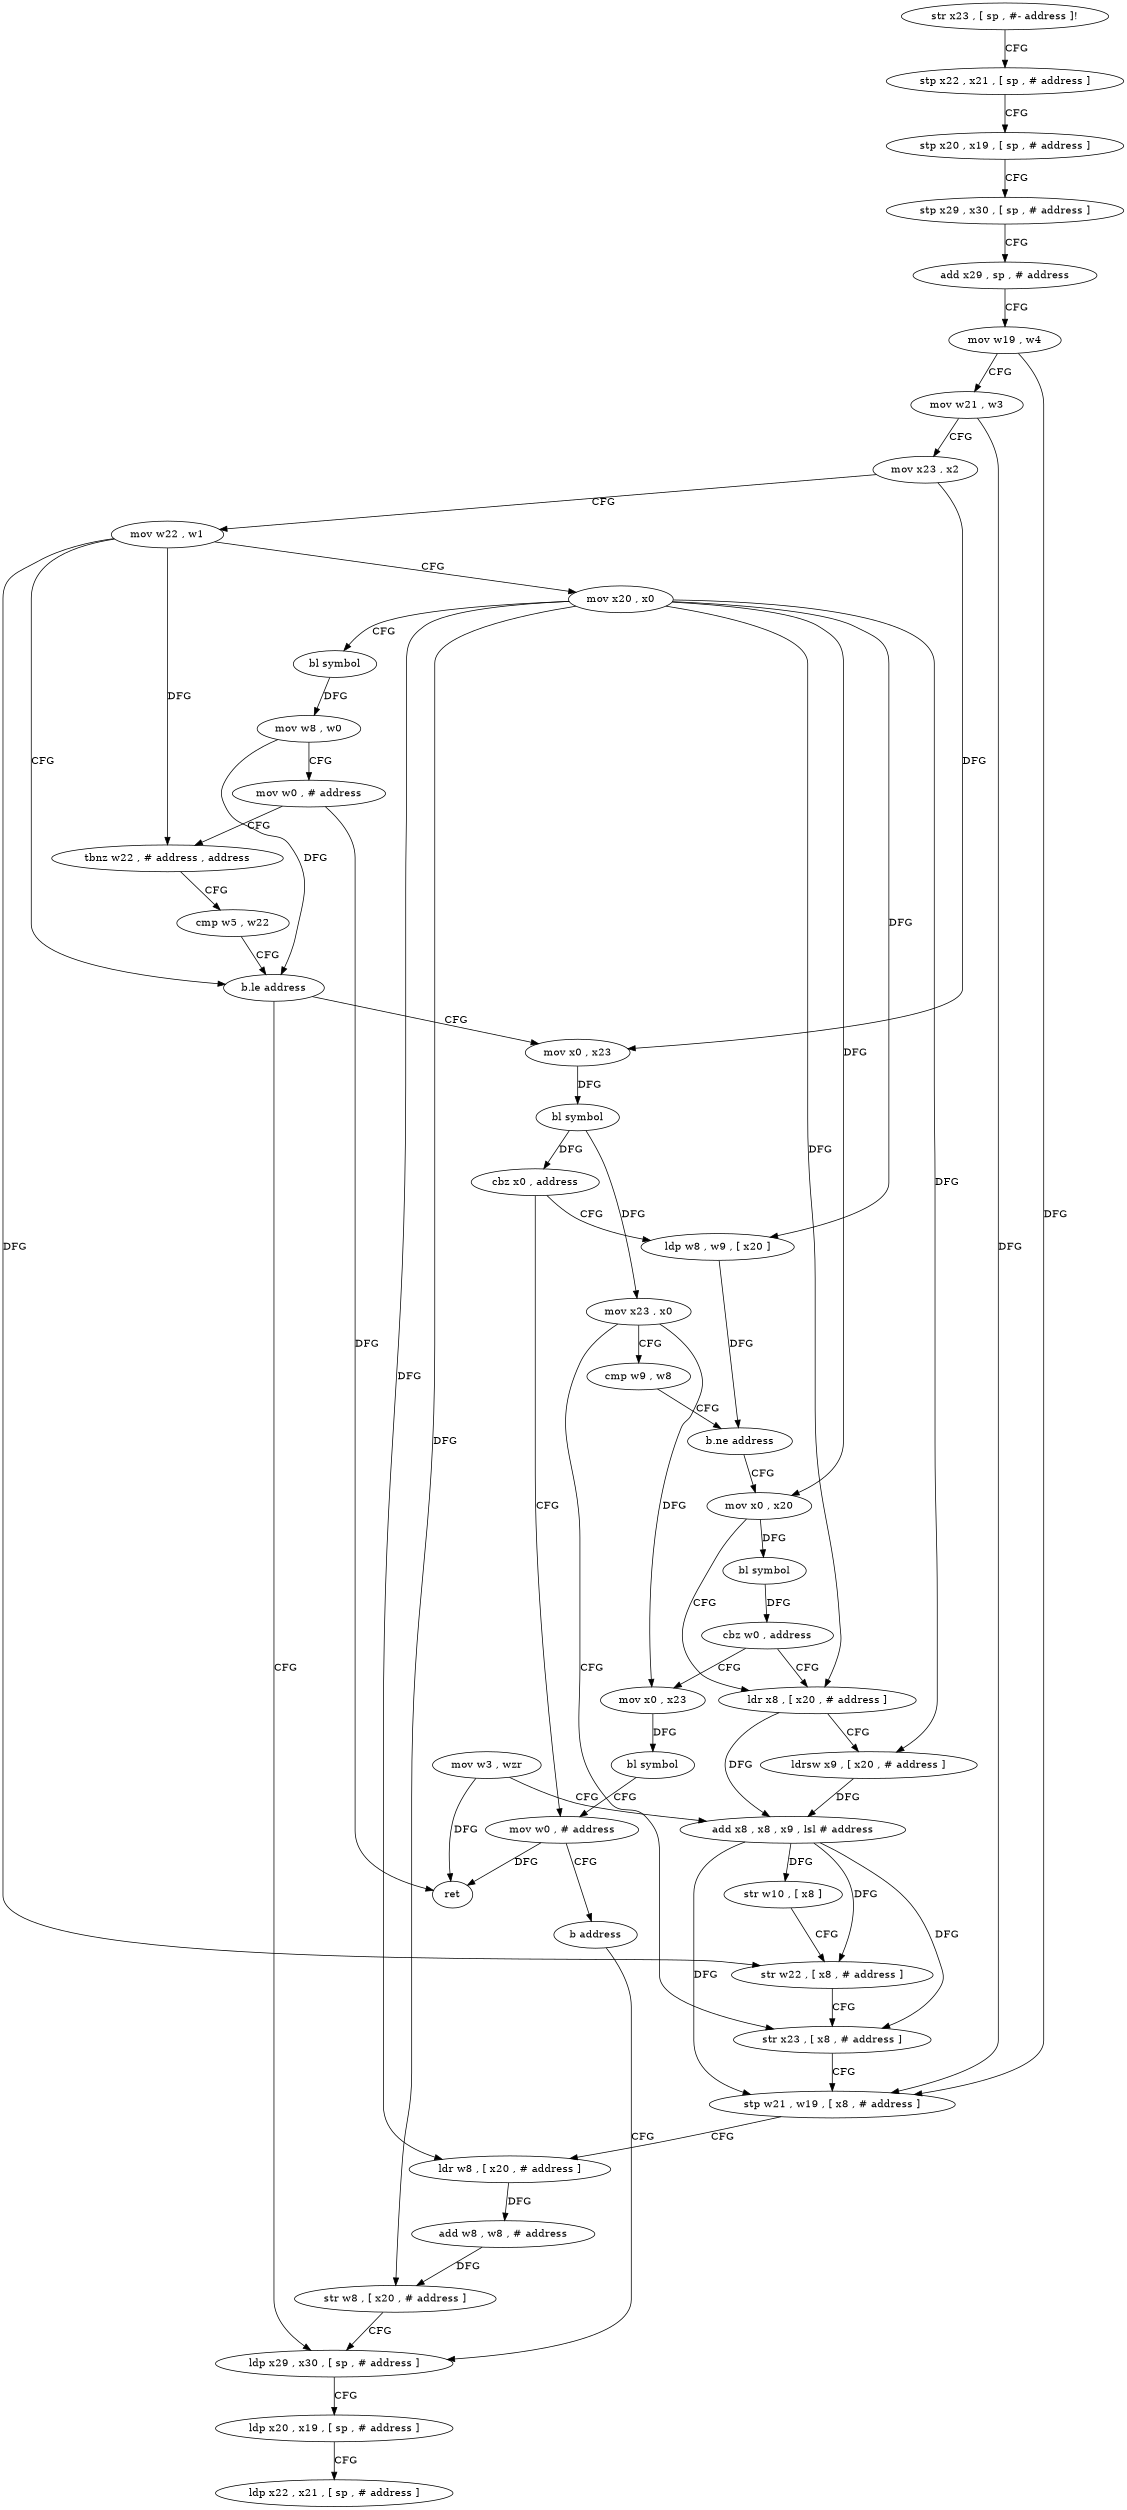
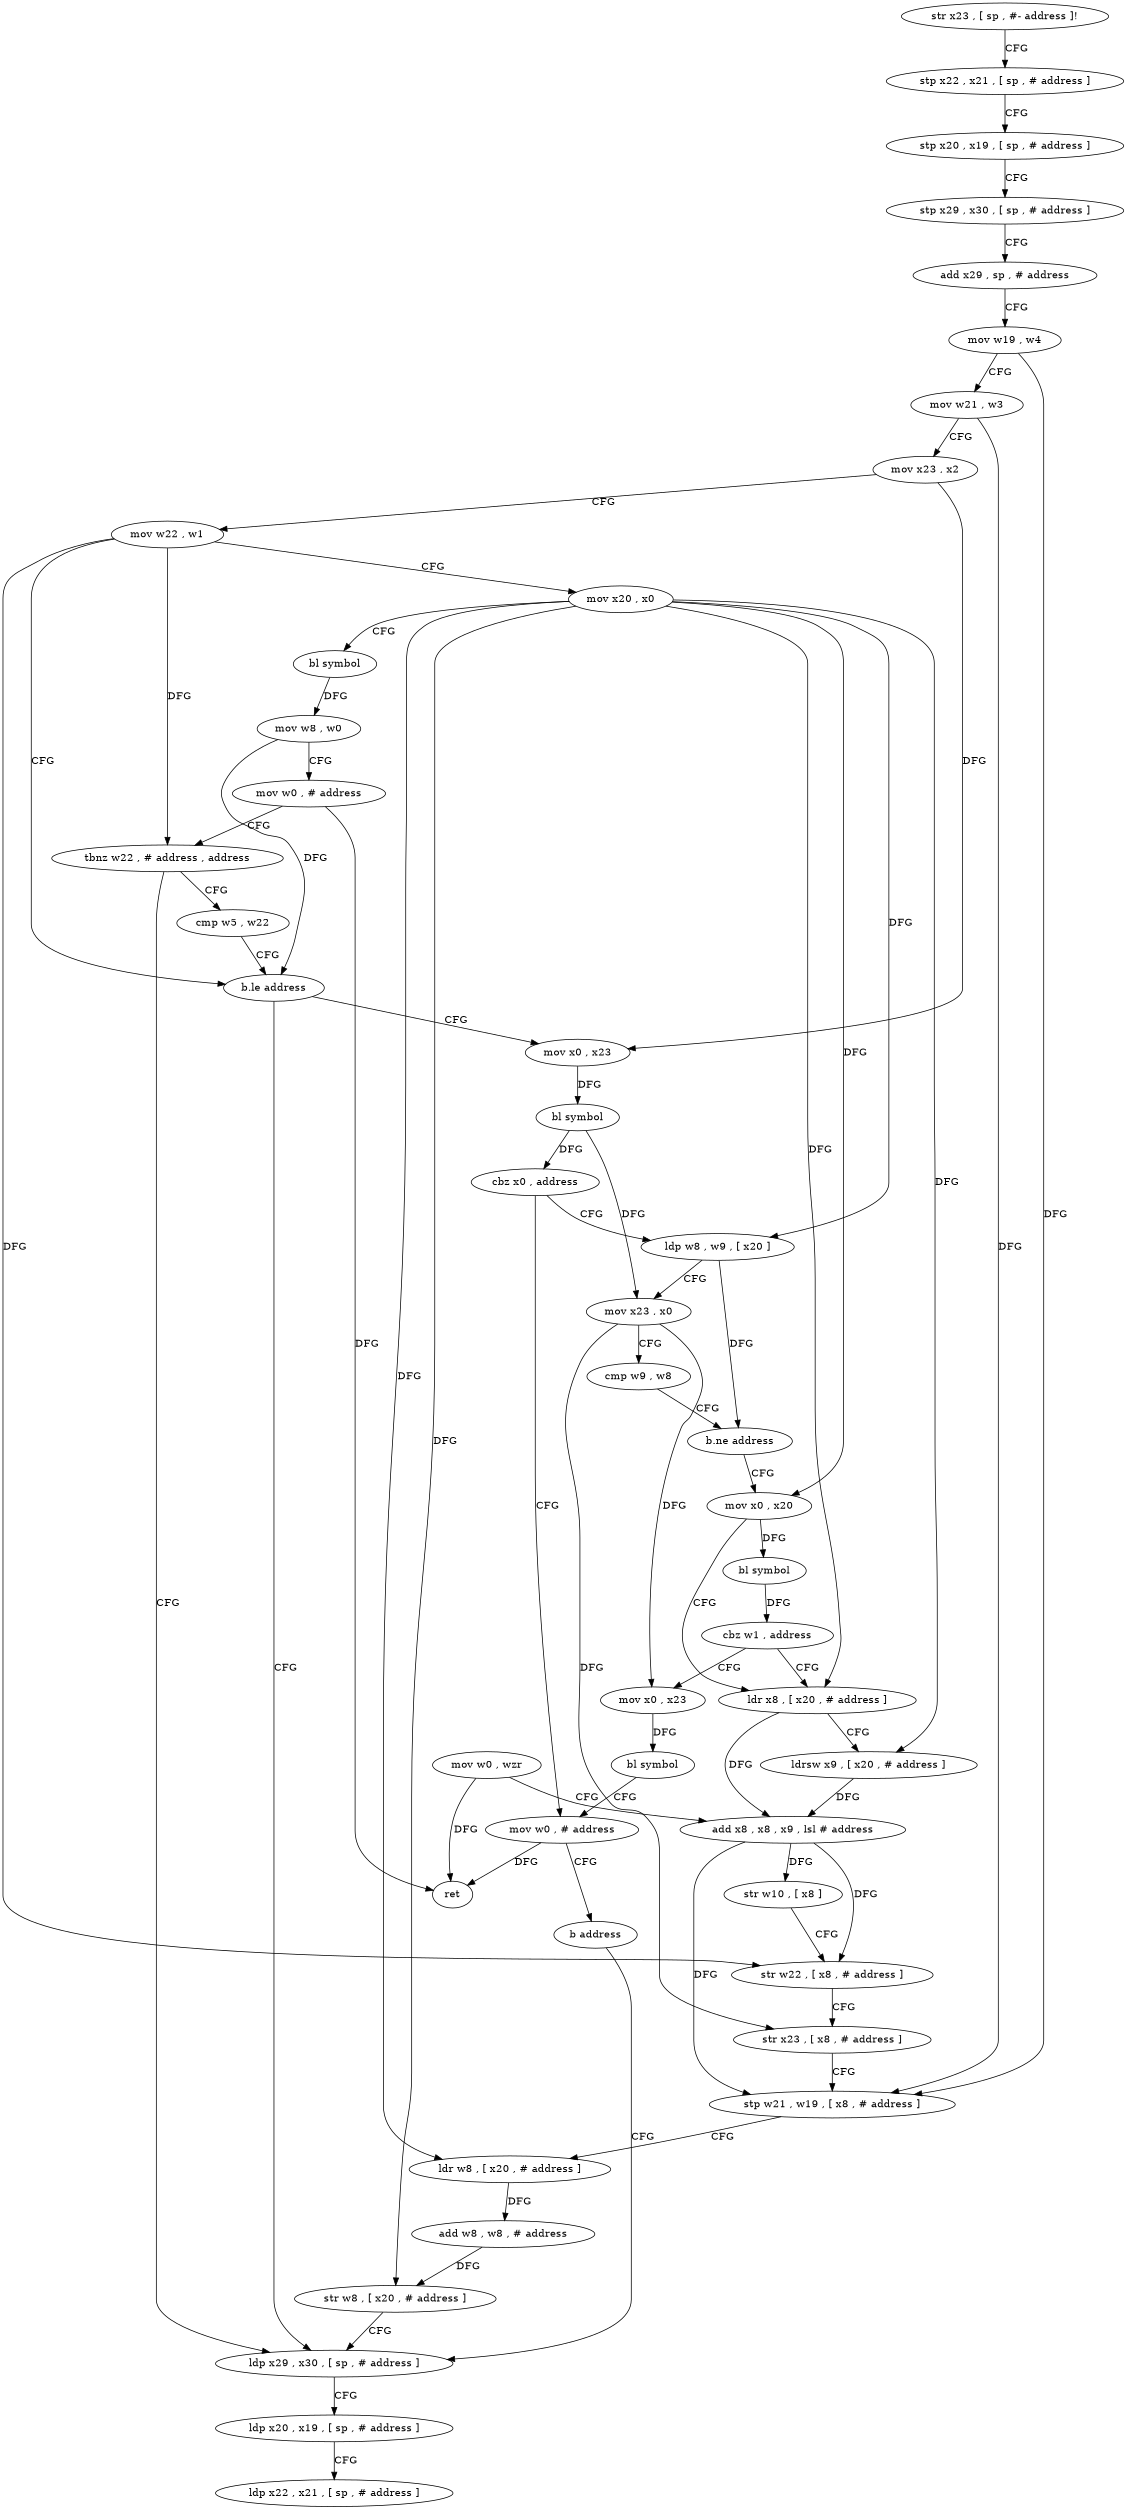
none -> (681, 1277)
(768, 1636) -> (768, 1636)
none -> (156, 1647)
(592, 1668) -> (592, 1668)
(487, 1765) -> (487, 1765)
(924, 1923) -> none
